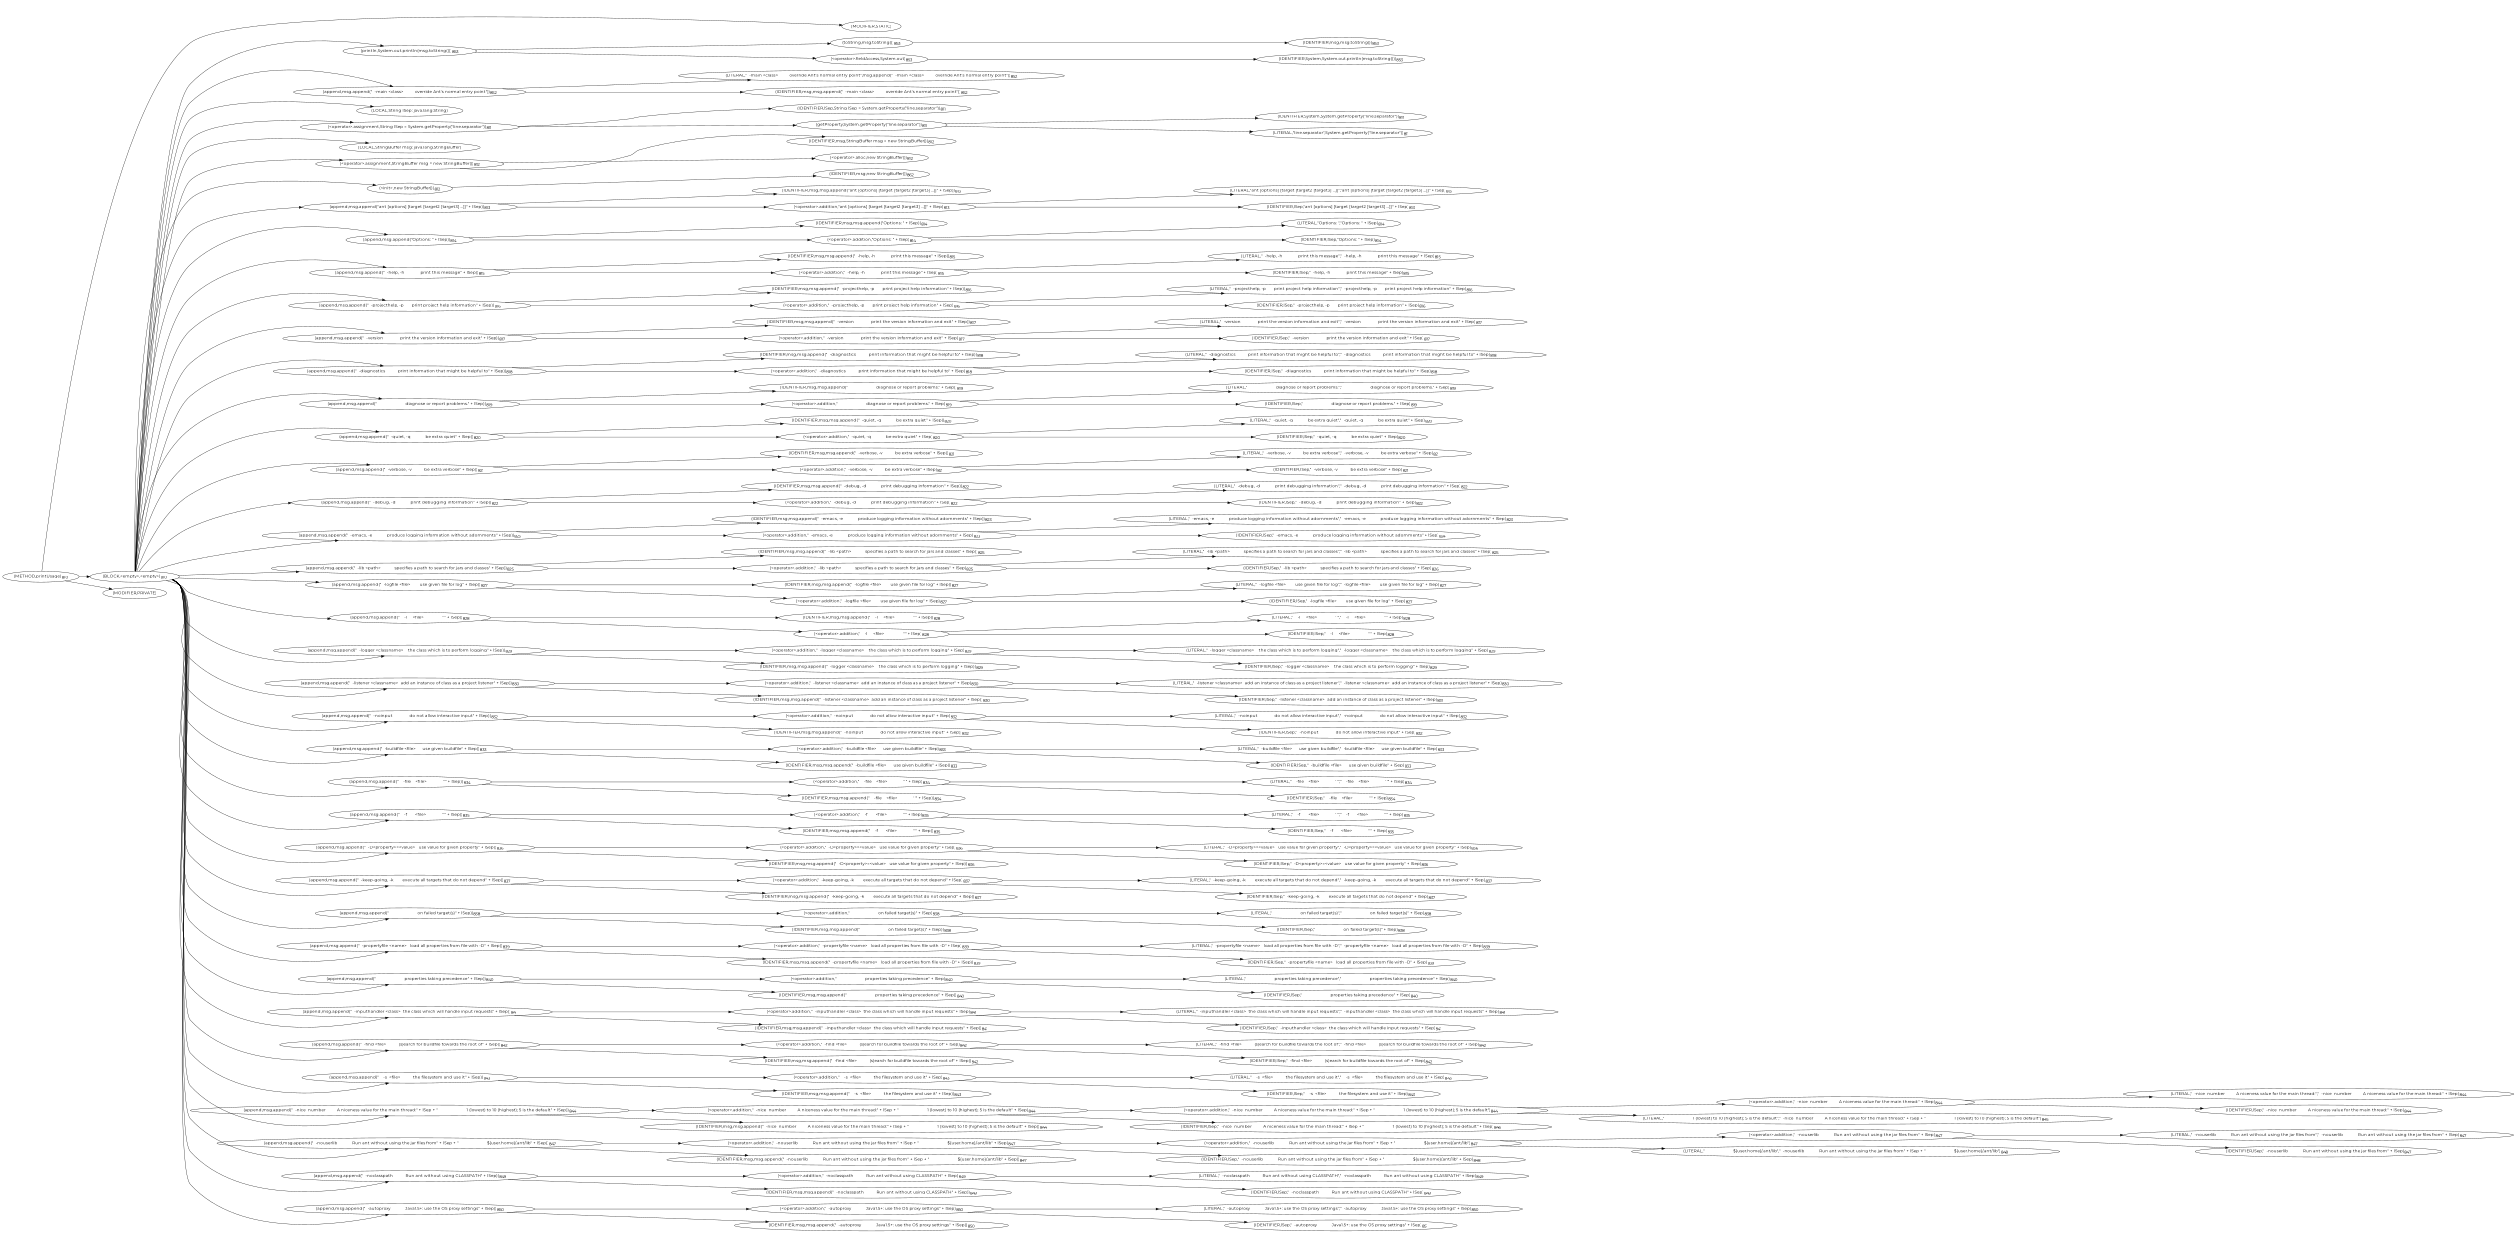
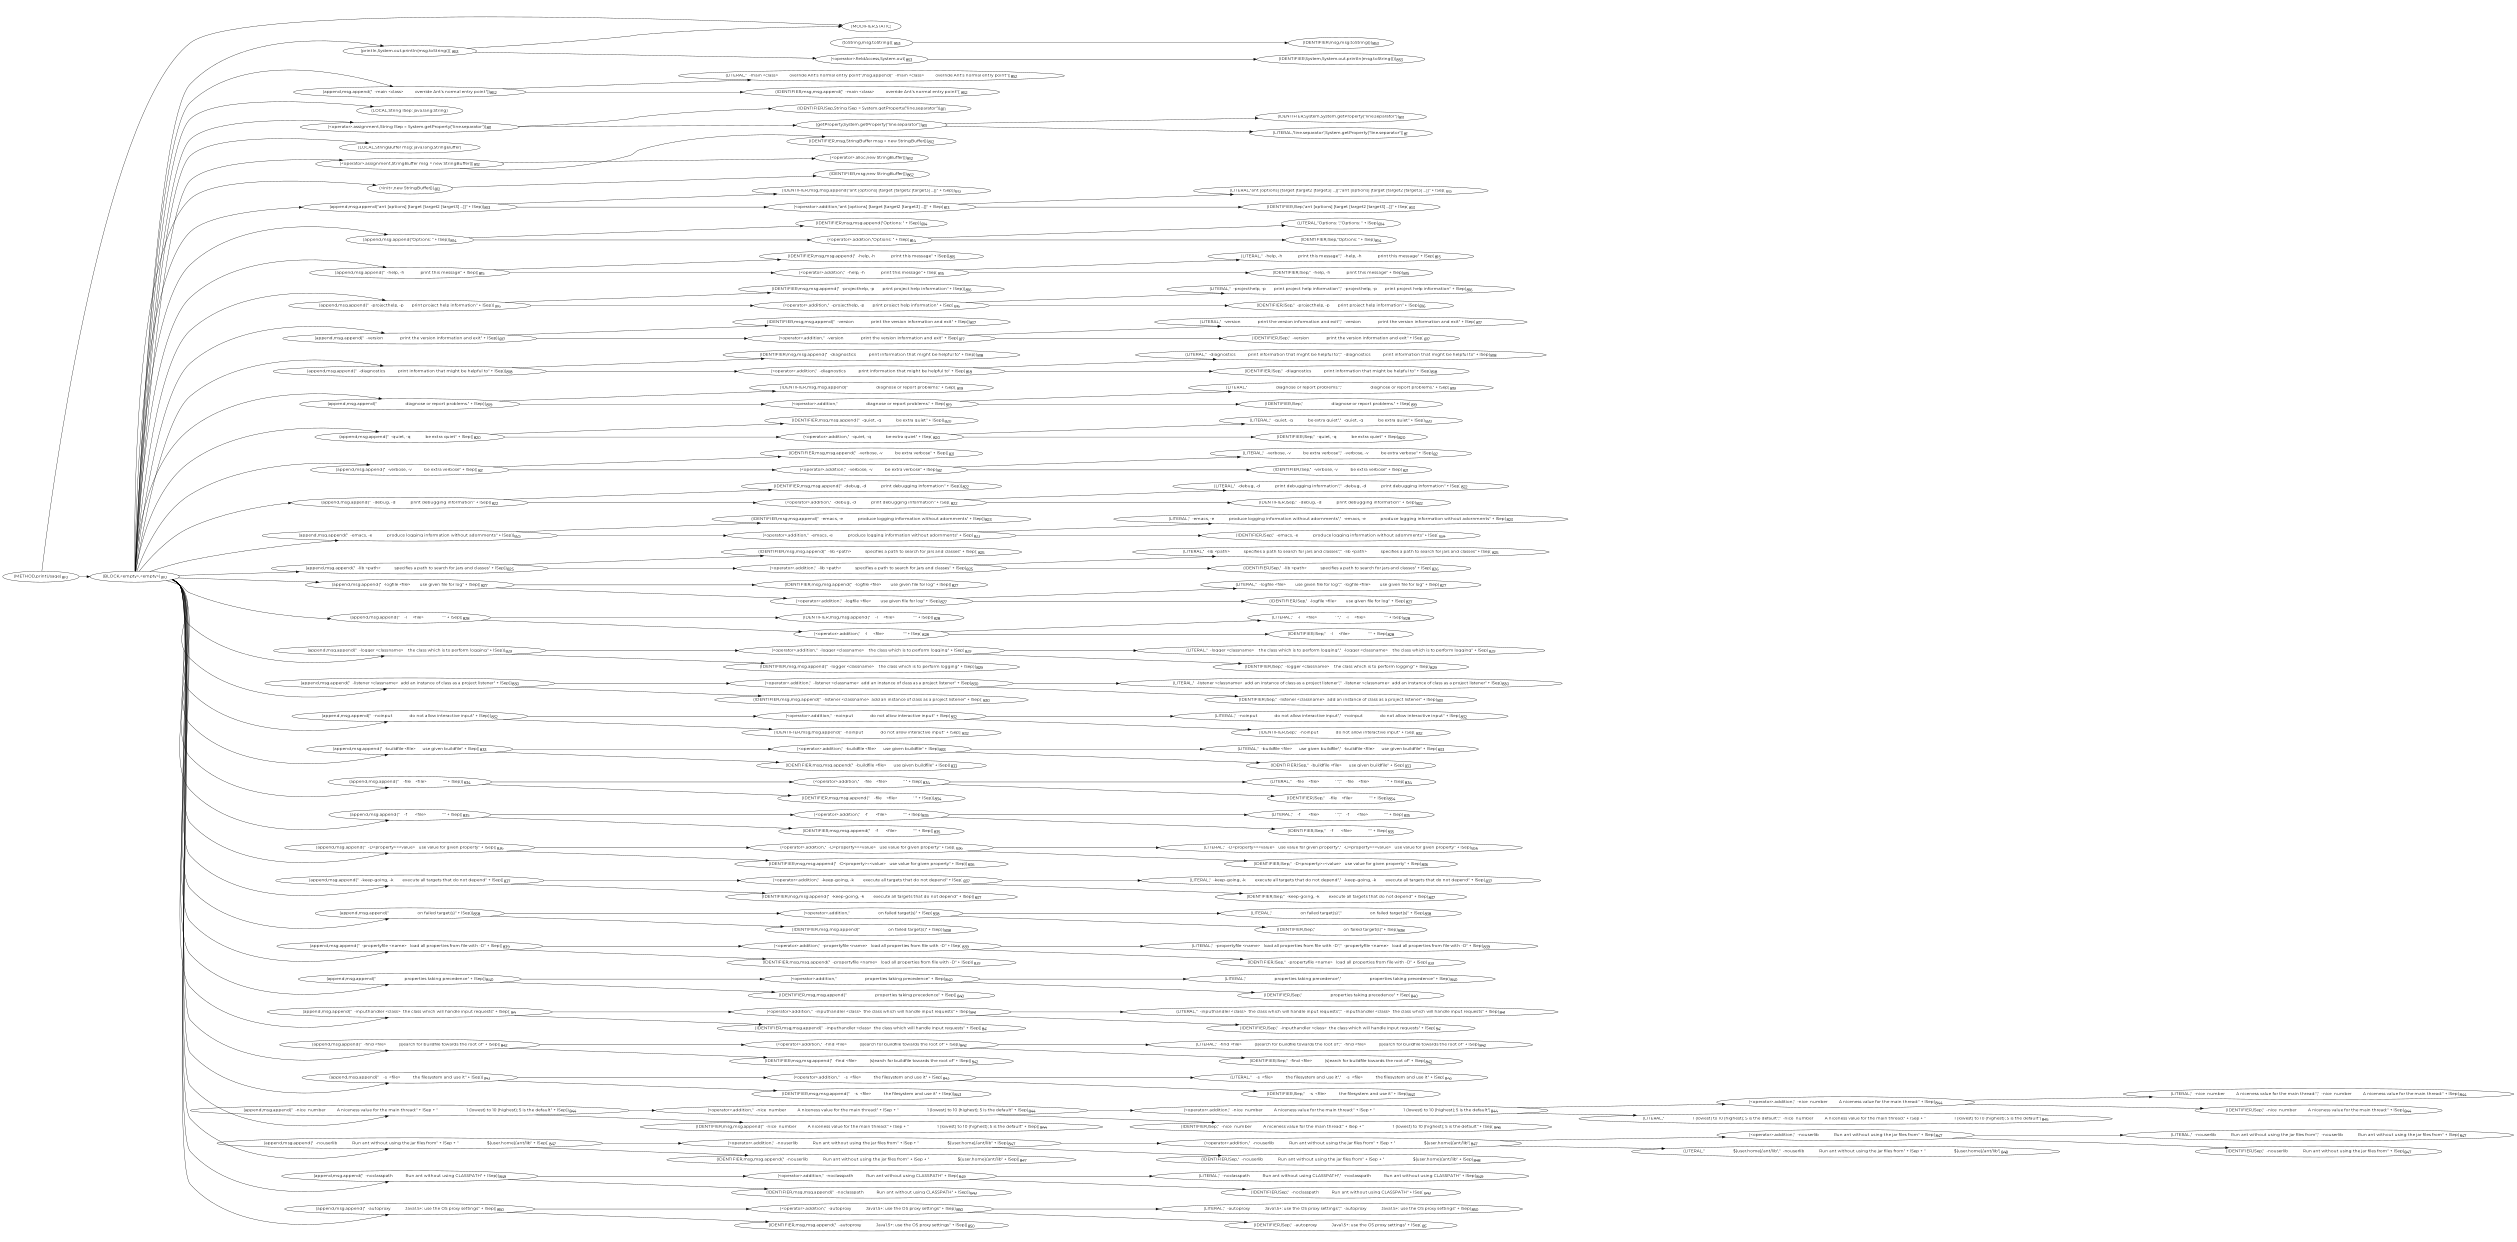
(651, 47) -> (653, 34)
(135, 593) -> none
